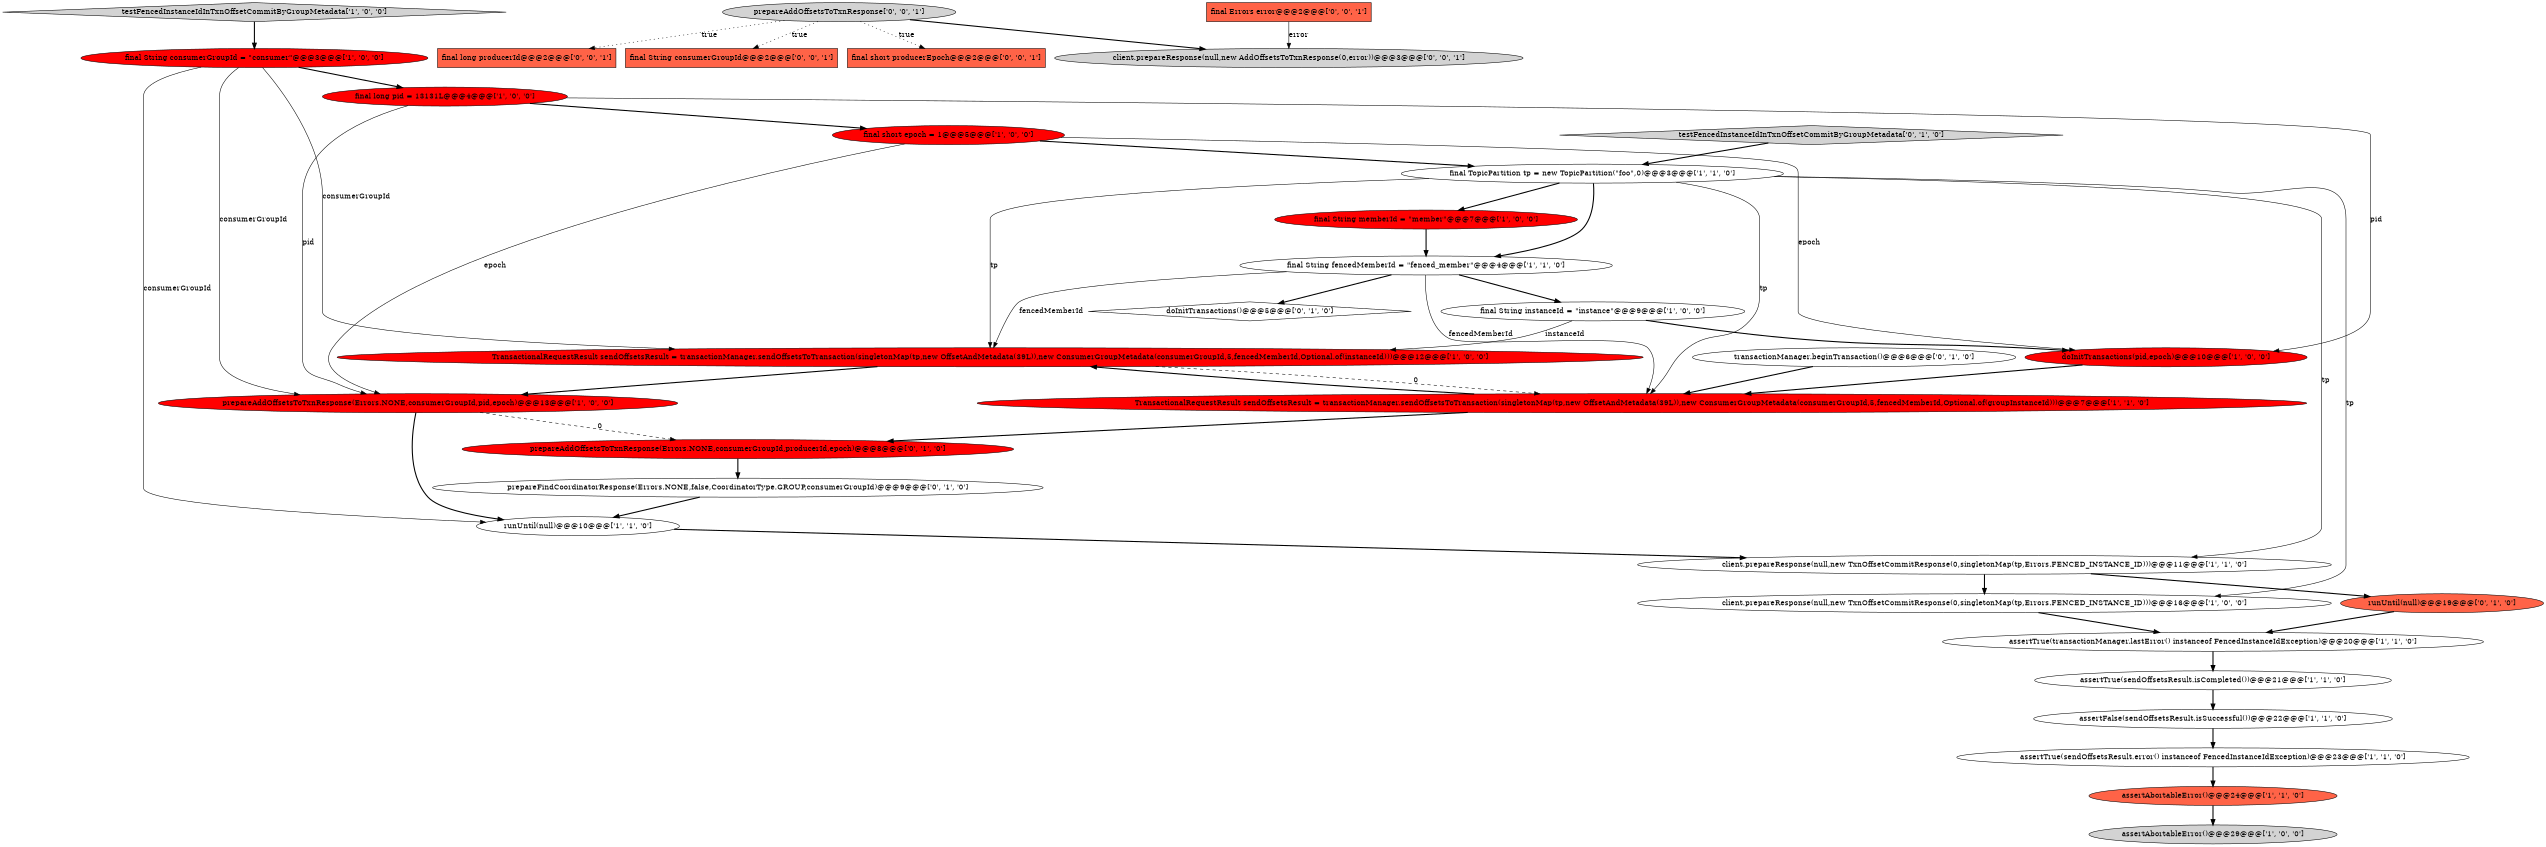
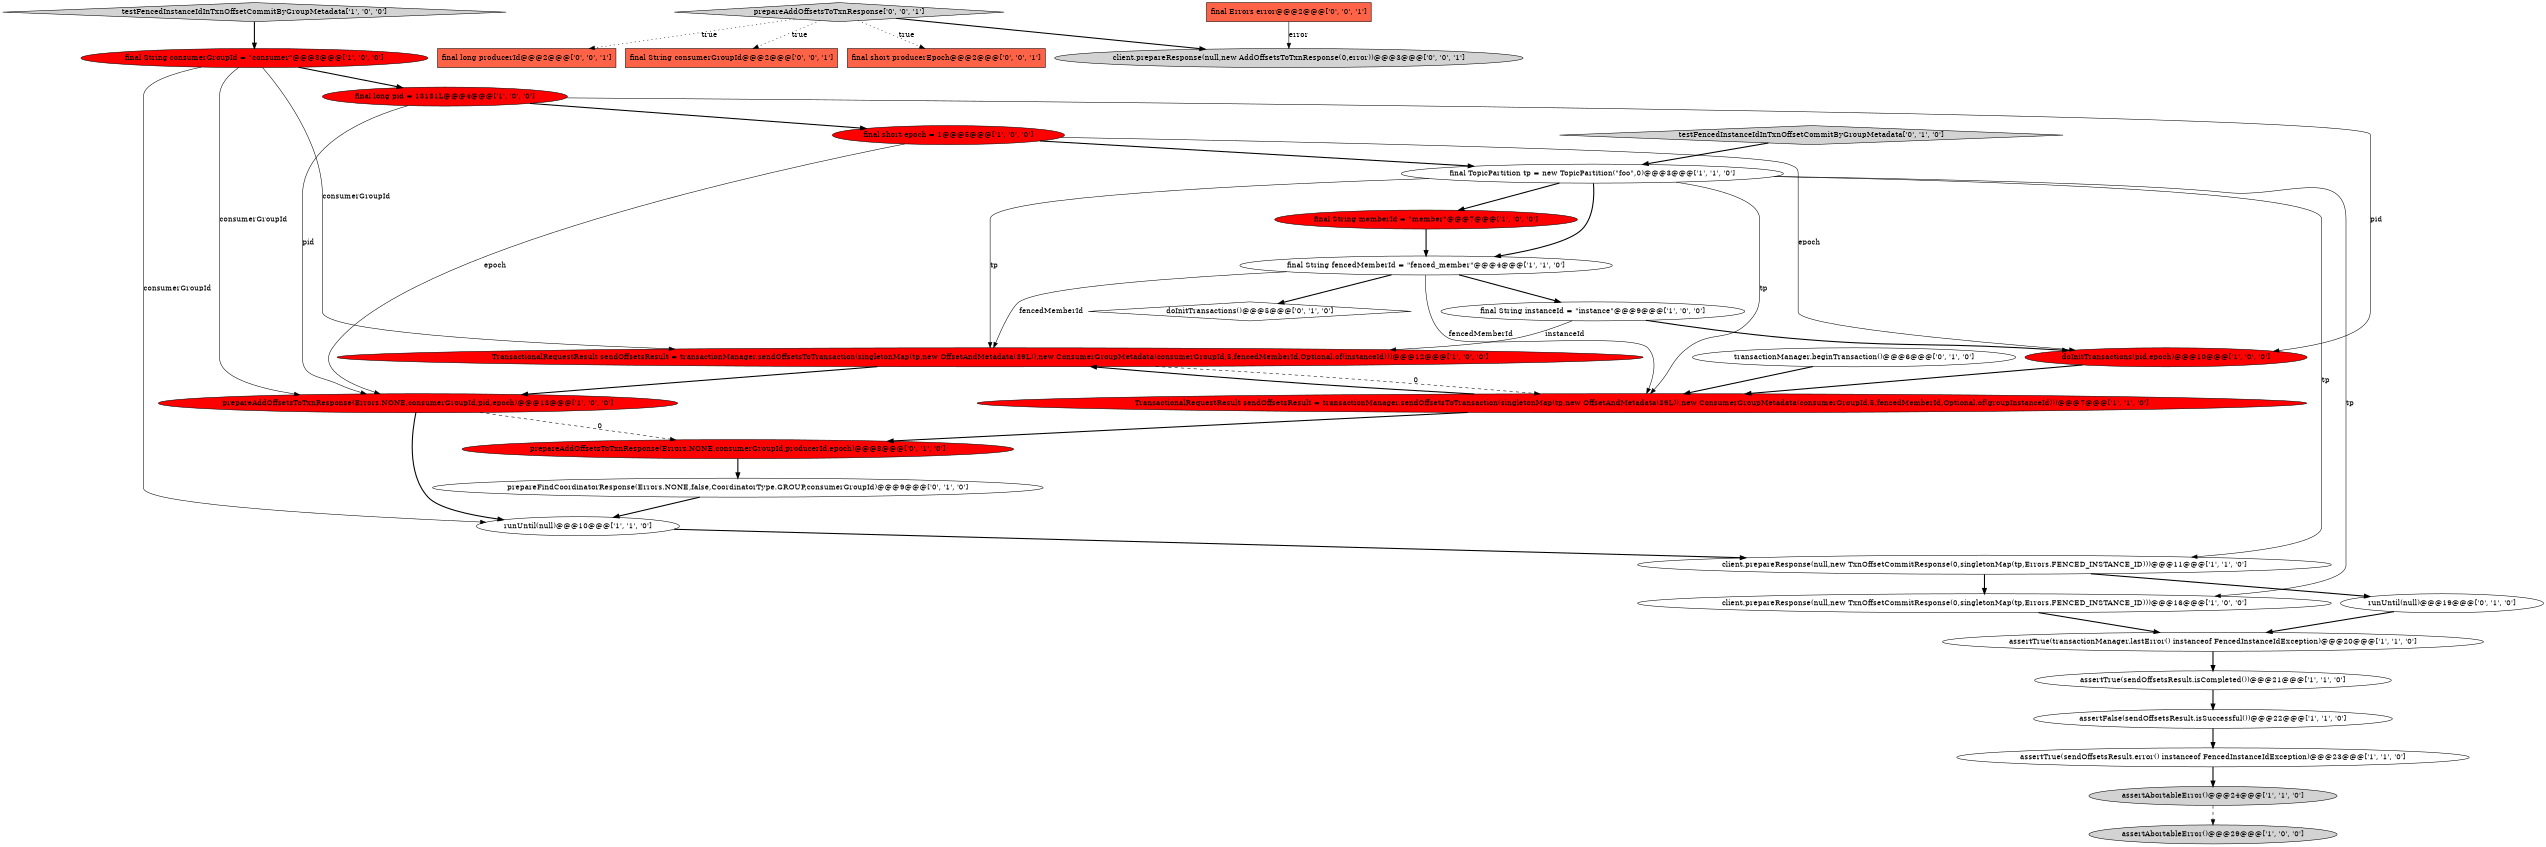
(839, 12) -> (839, 12)
(2442, 603) -> (2442, 603)
(2213, 796) -> (2213, 796)
(2213, 813) -> (2213, 813)
